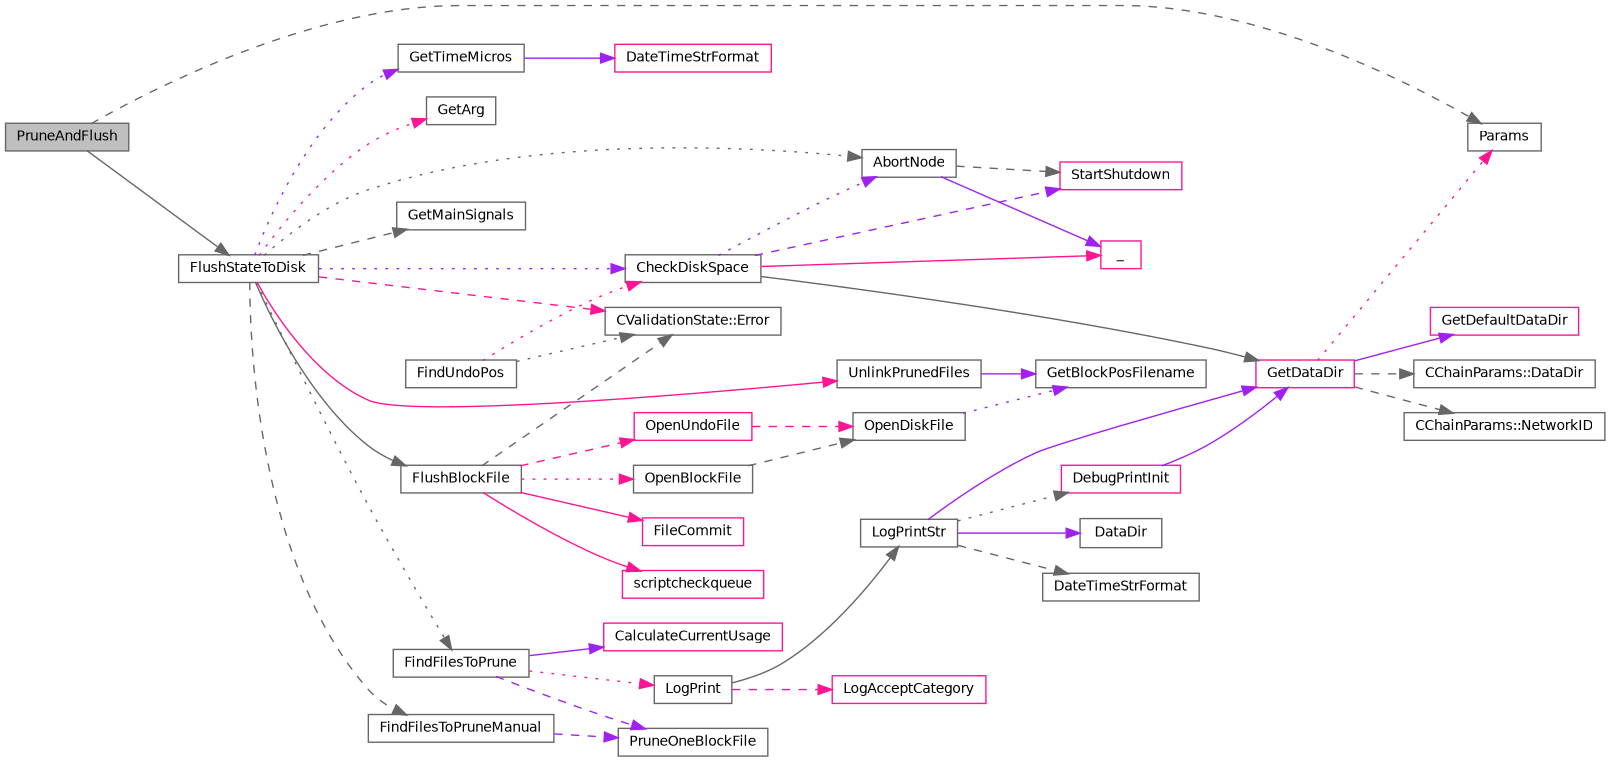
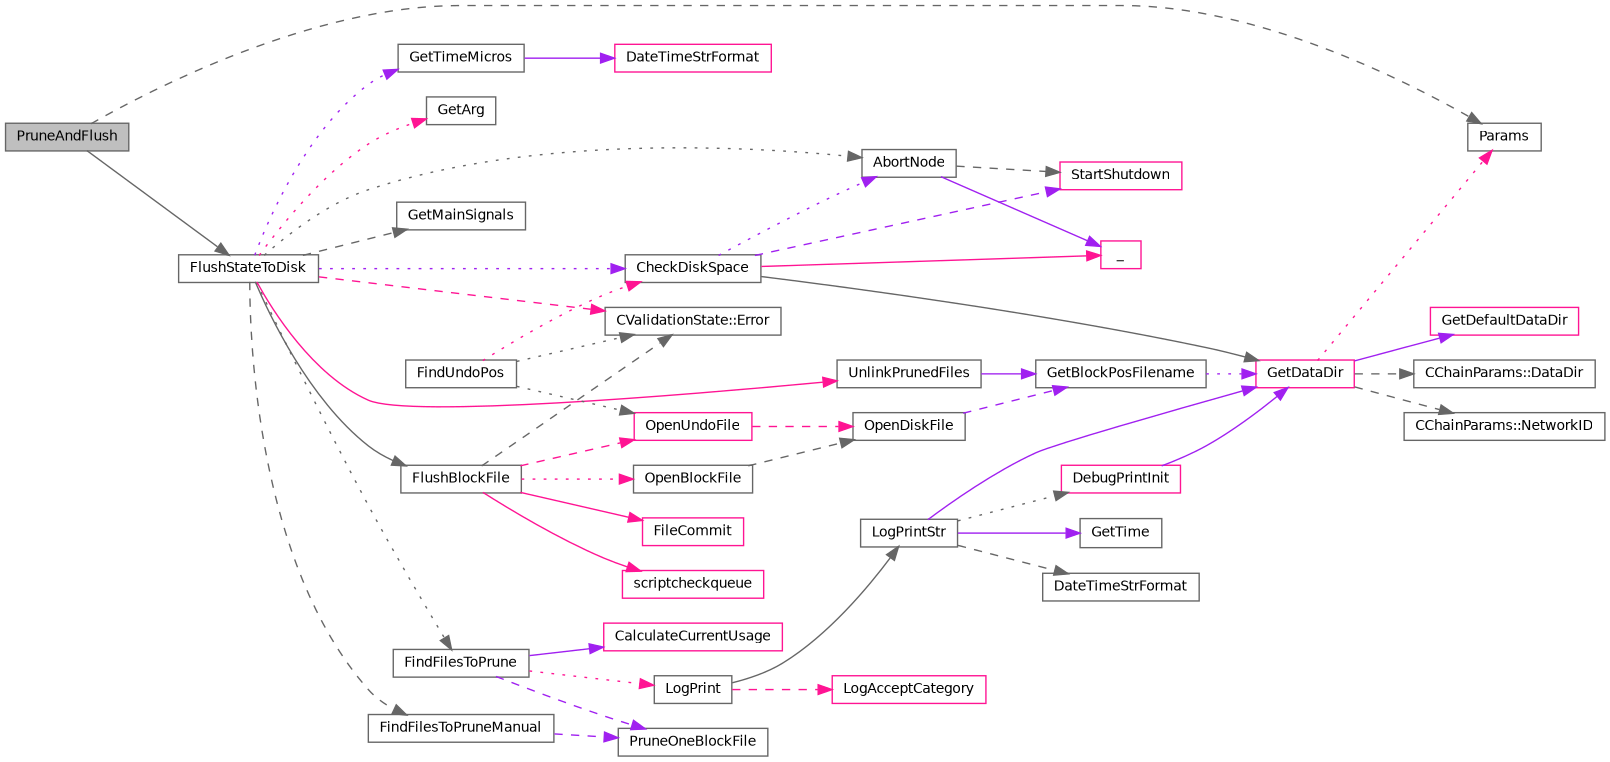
none -> (1224, 374)
none -> (553, 395)
(1008, 402) -> (1008, 402)
(1121, 533) -> (1121, 533)
